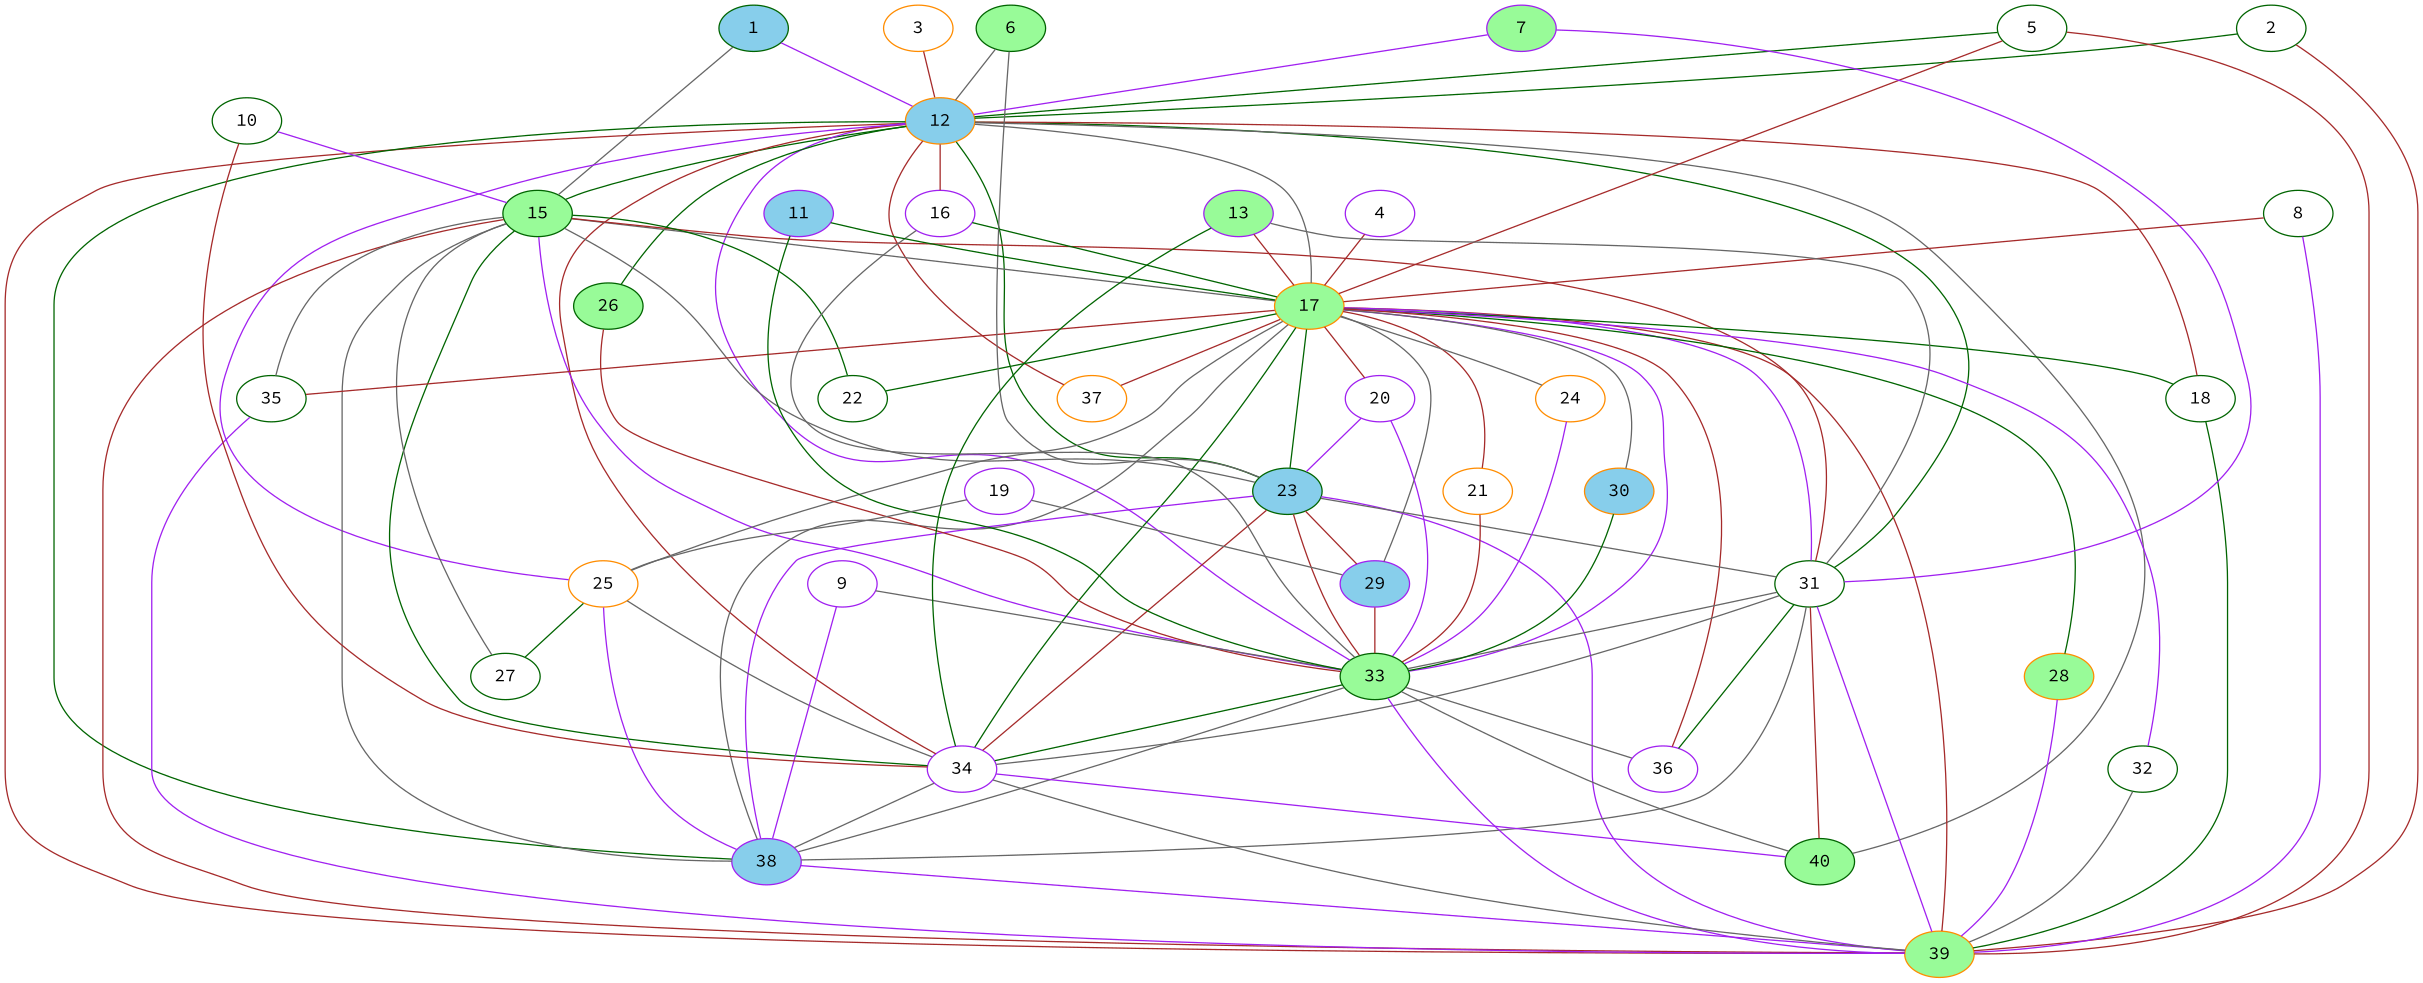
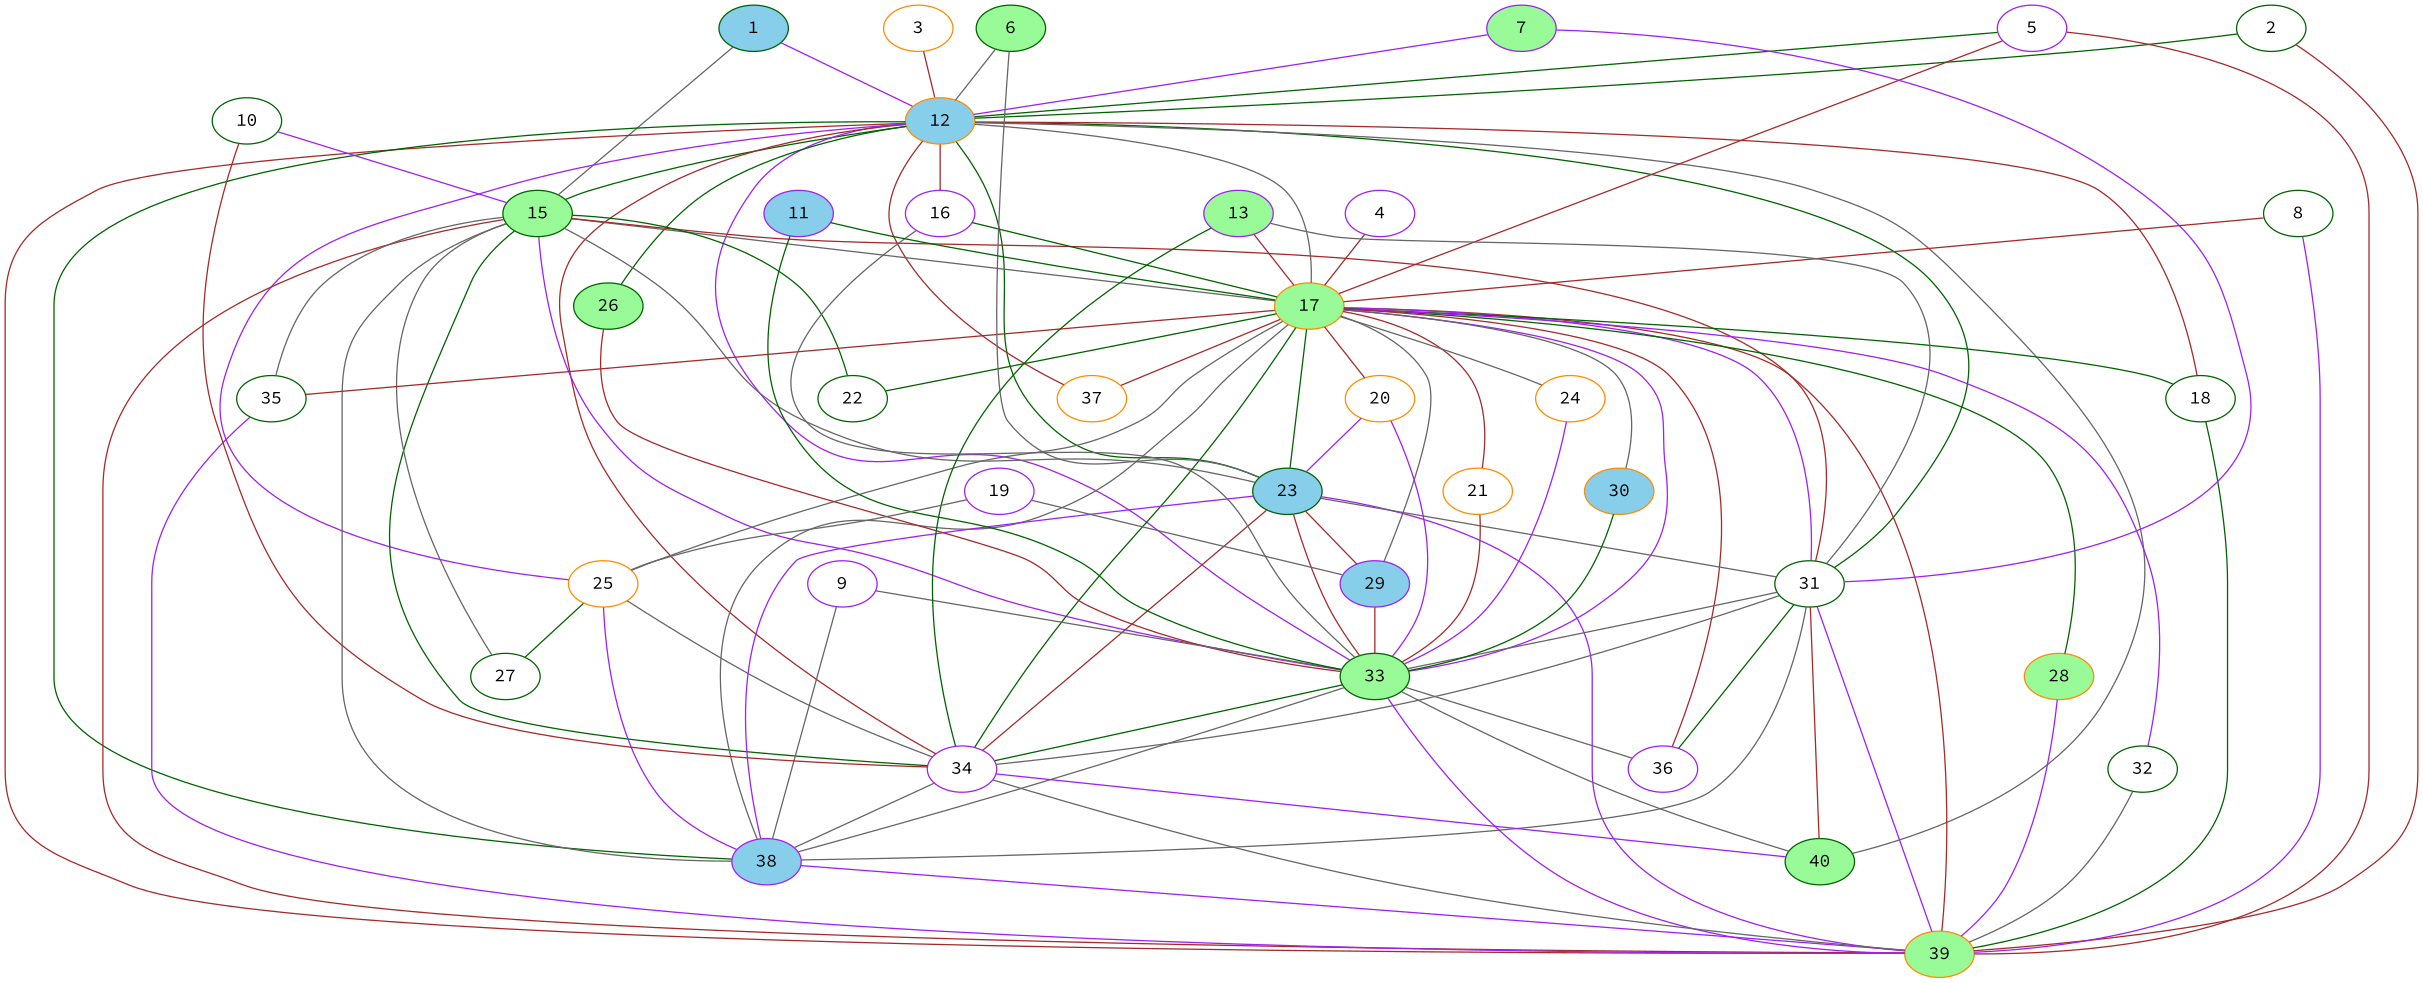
(2032, 28) -> (2032, 28)
(1380, 399) -> (1380, 399)
(805, 723) -> (805, 723)
